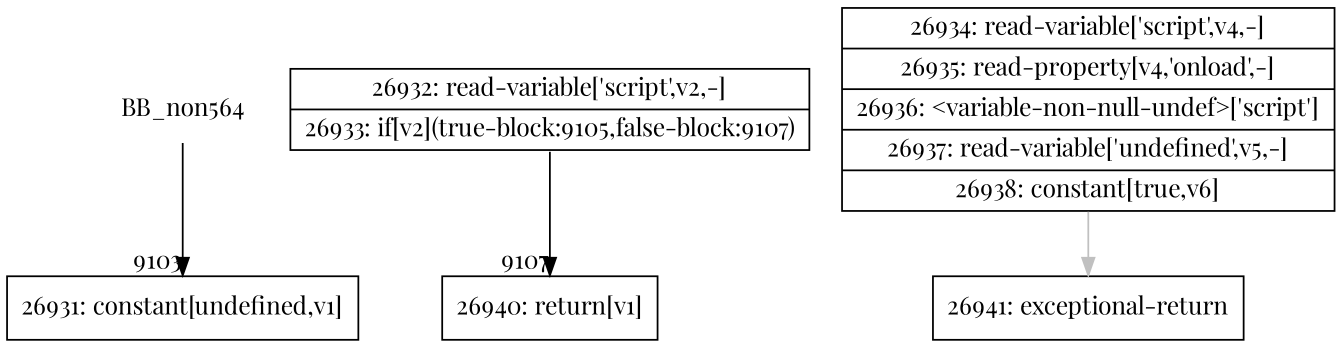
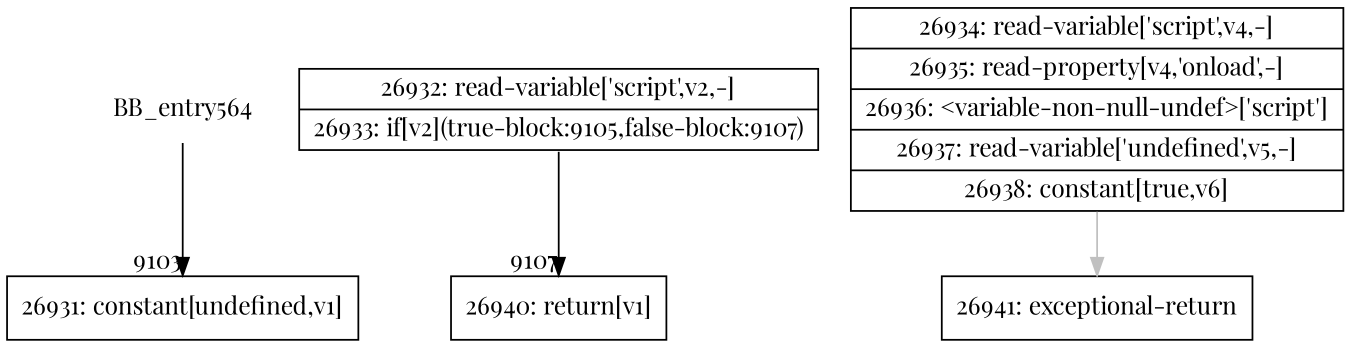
(183, 109) -> (183, 109)
